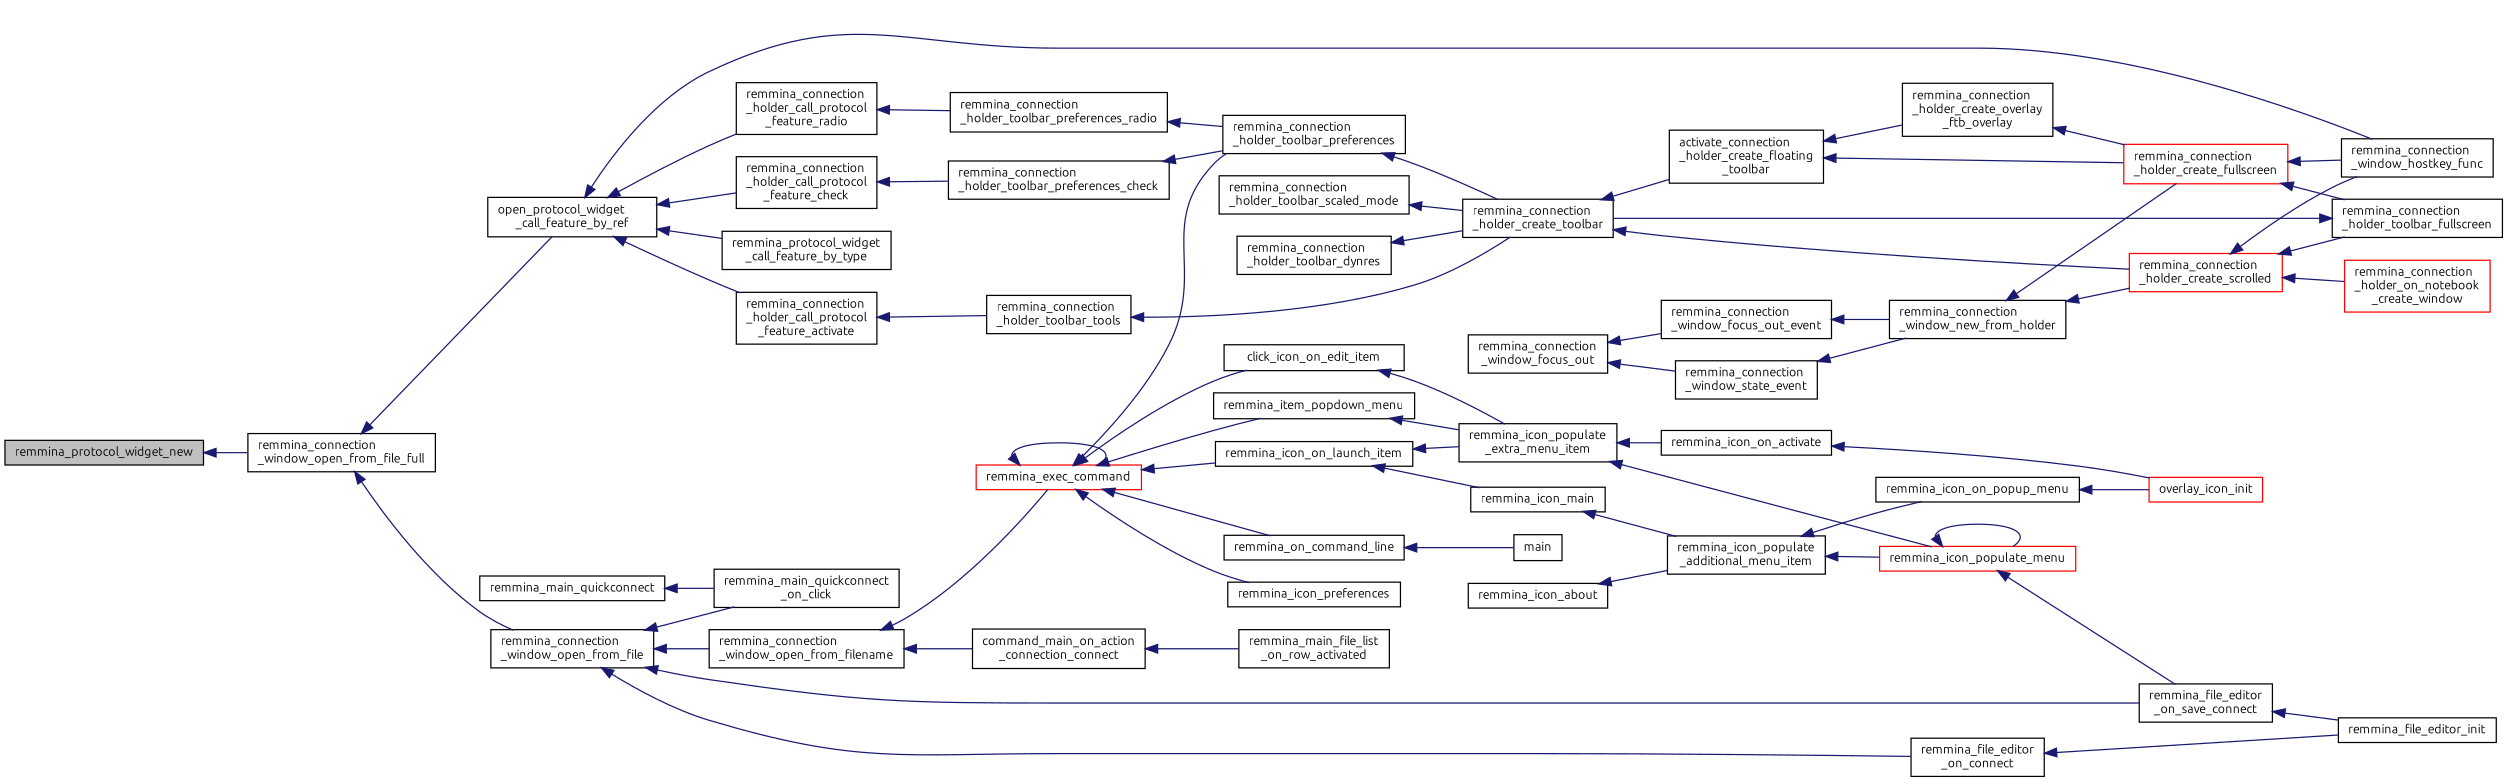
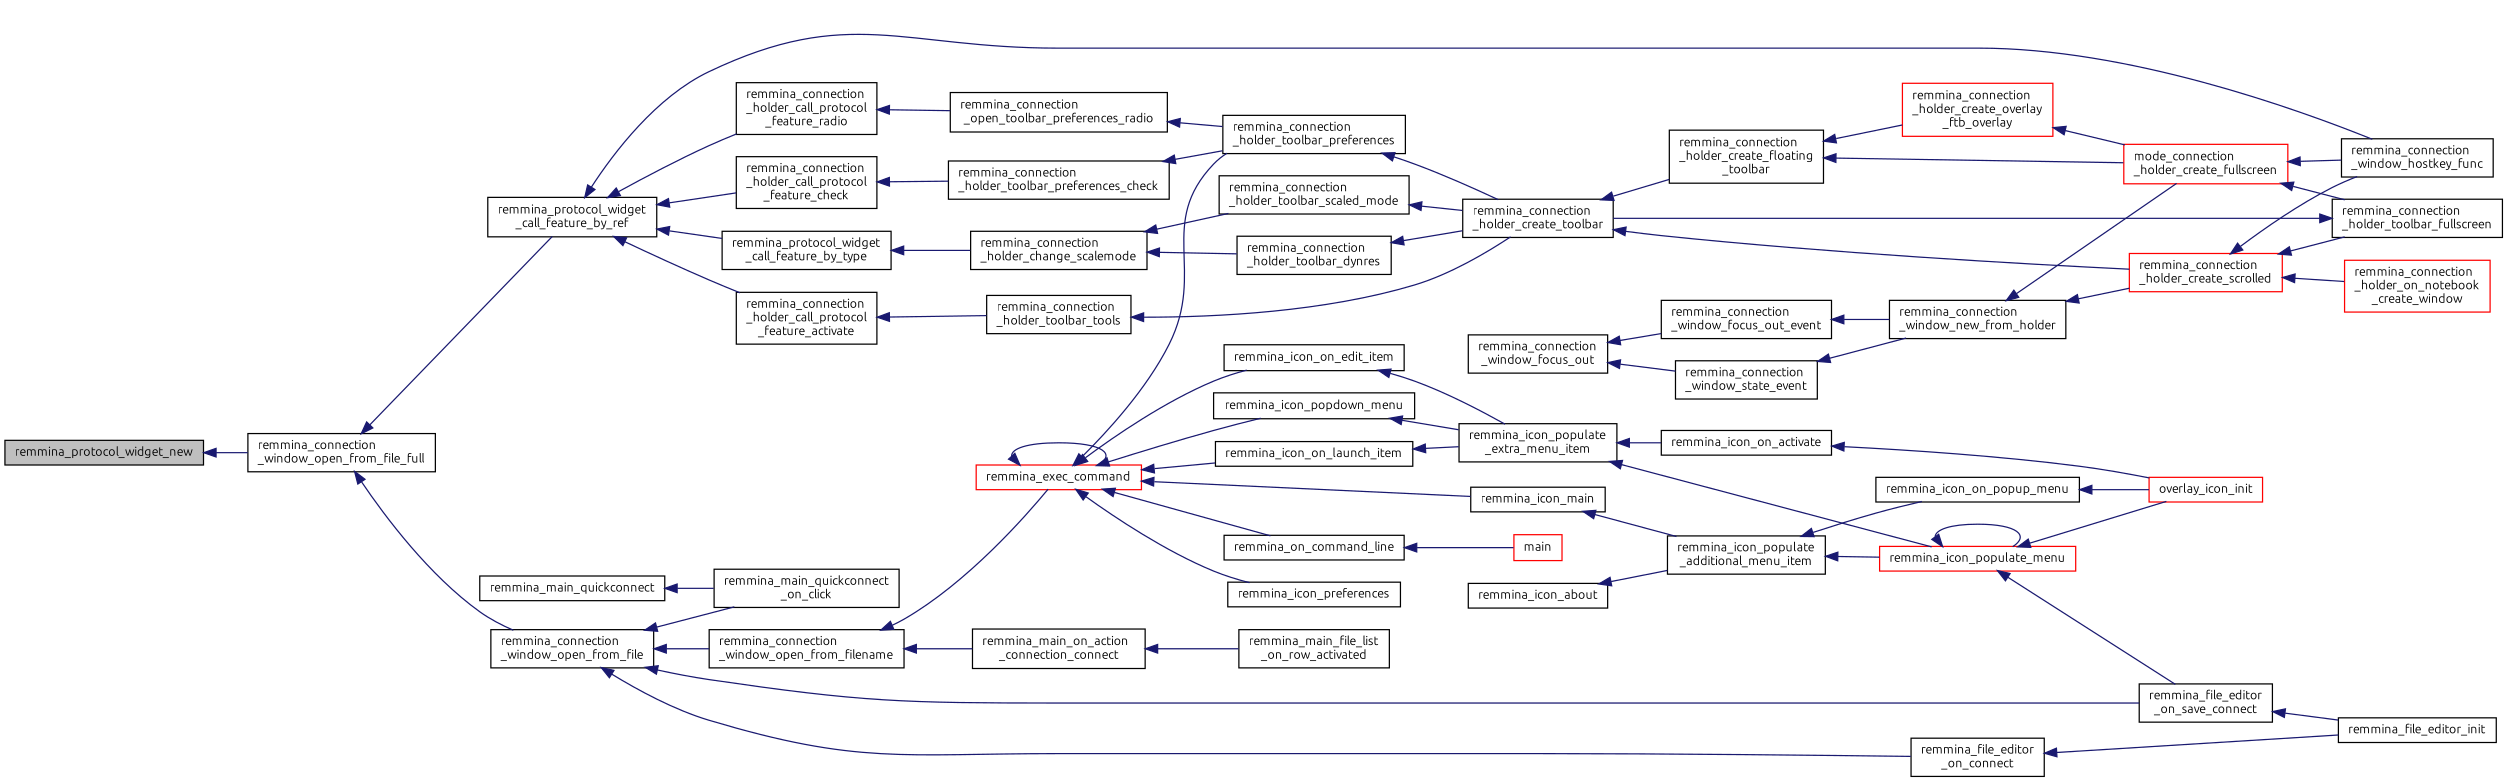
(1978, 110) -> (1978, 110)
(1059, 112) -> (1059, 112)
(1746, 157) -> (1746, 157)
(2206, 164) -> (2206, 164)
(572, 217) -> (572, 217)
none -> (1059, 250)
(1314, 358) -> (1314, 358)
(1314, 406) -> (1314, 406)
(1432, 478) -> (1312, 489)
none -> (2098, 522)
(1538, 548) -> (1538, 548)
(1059, 649) -> (1059, 649)
